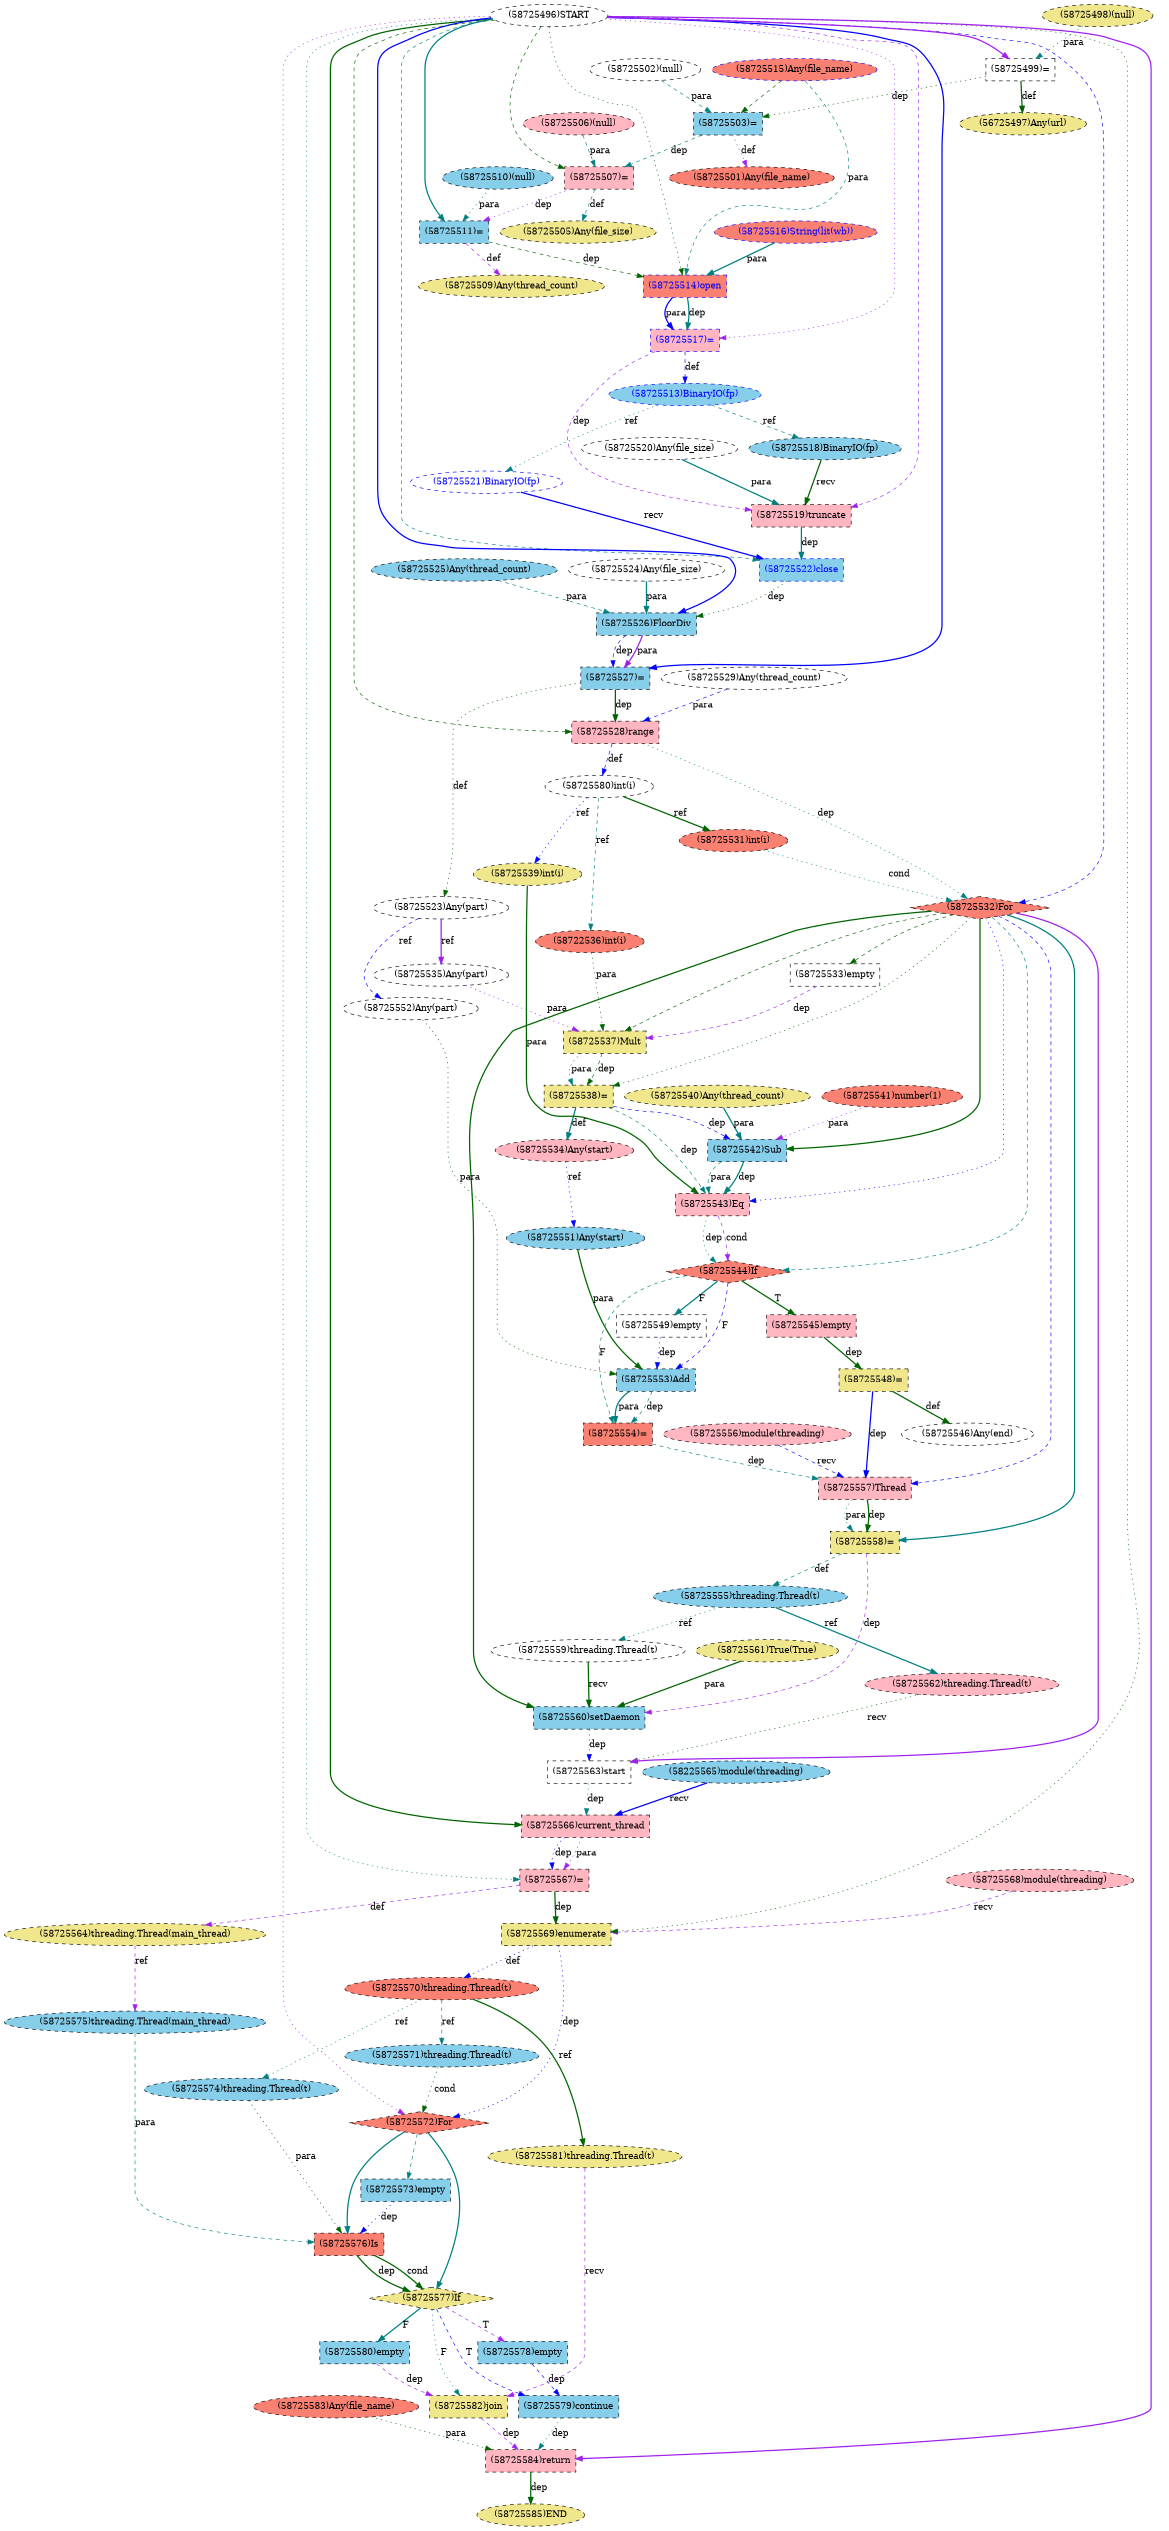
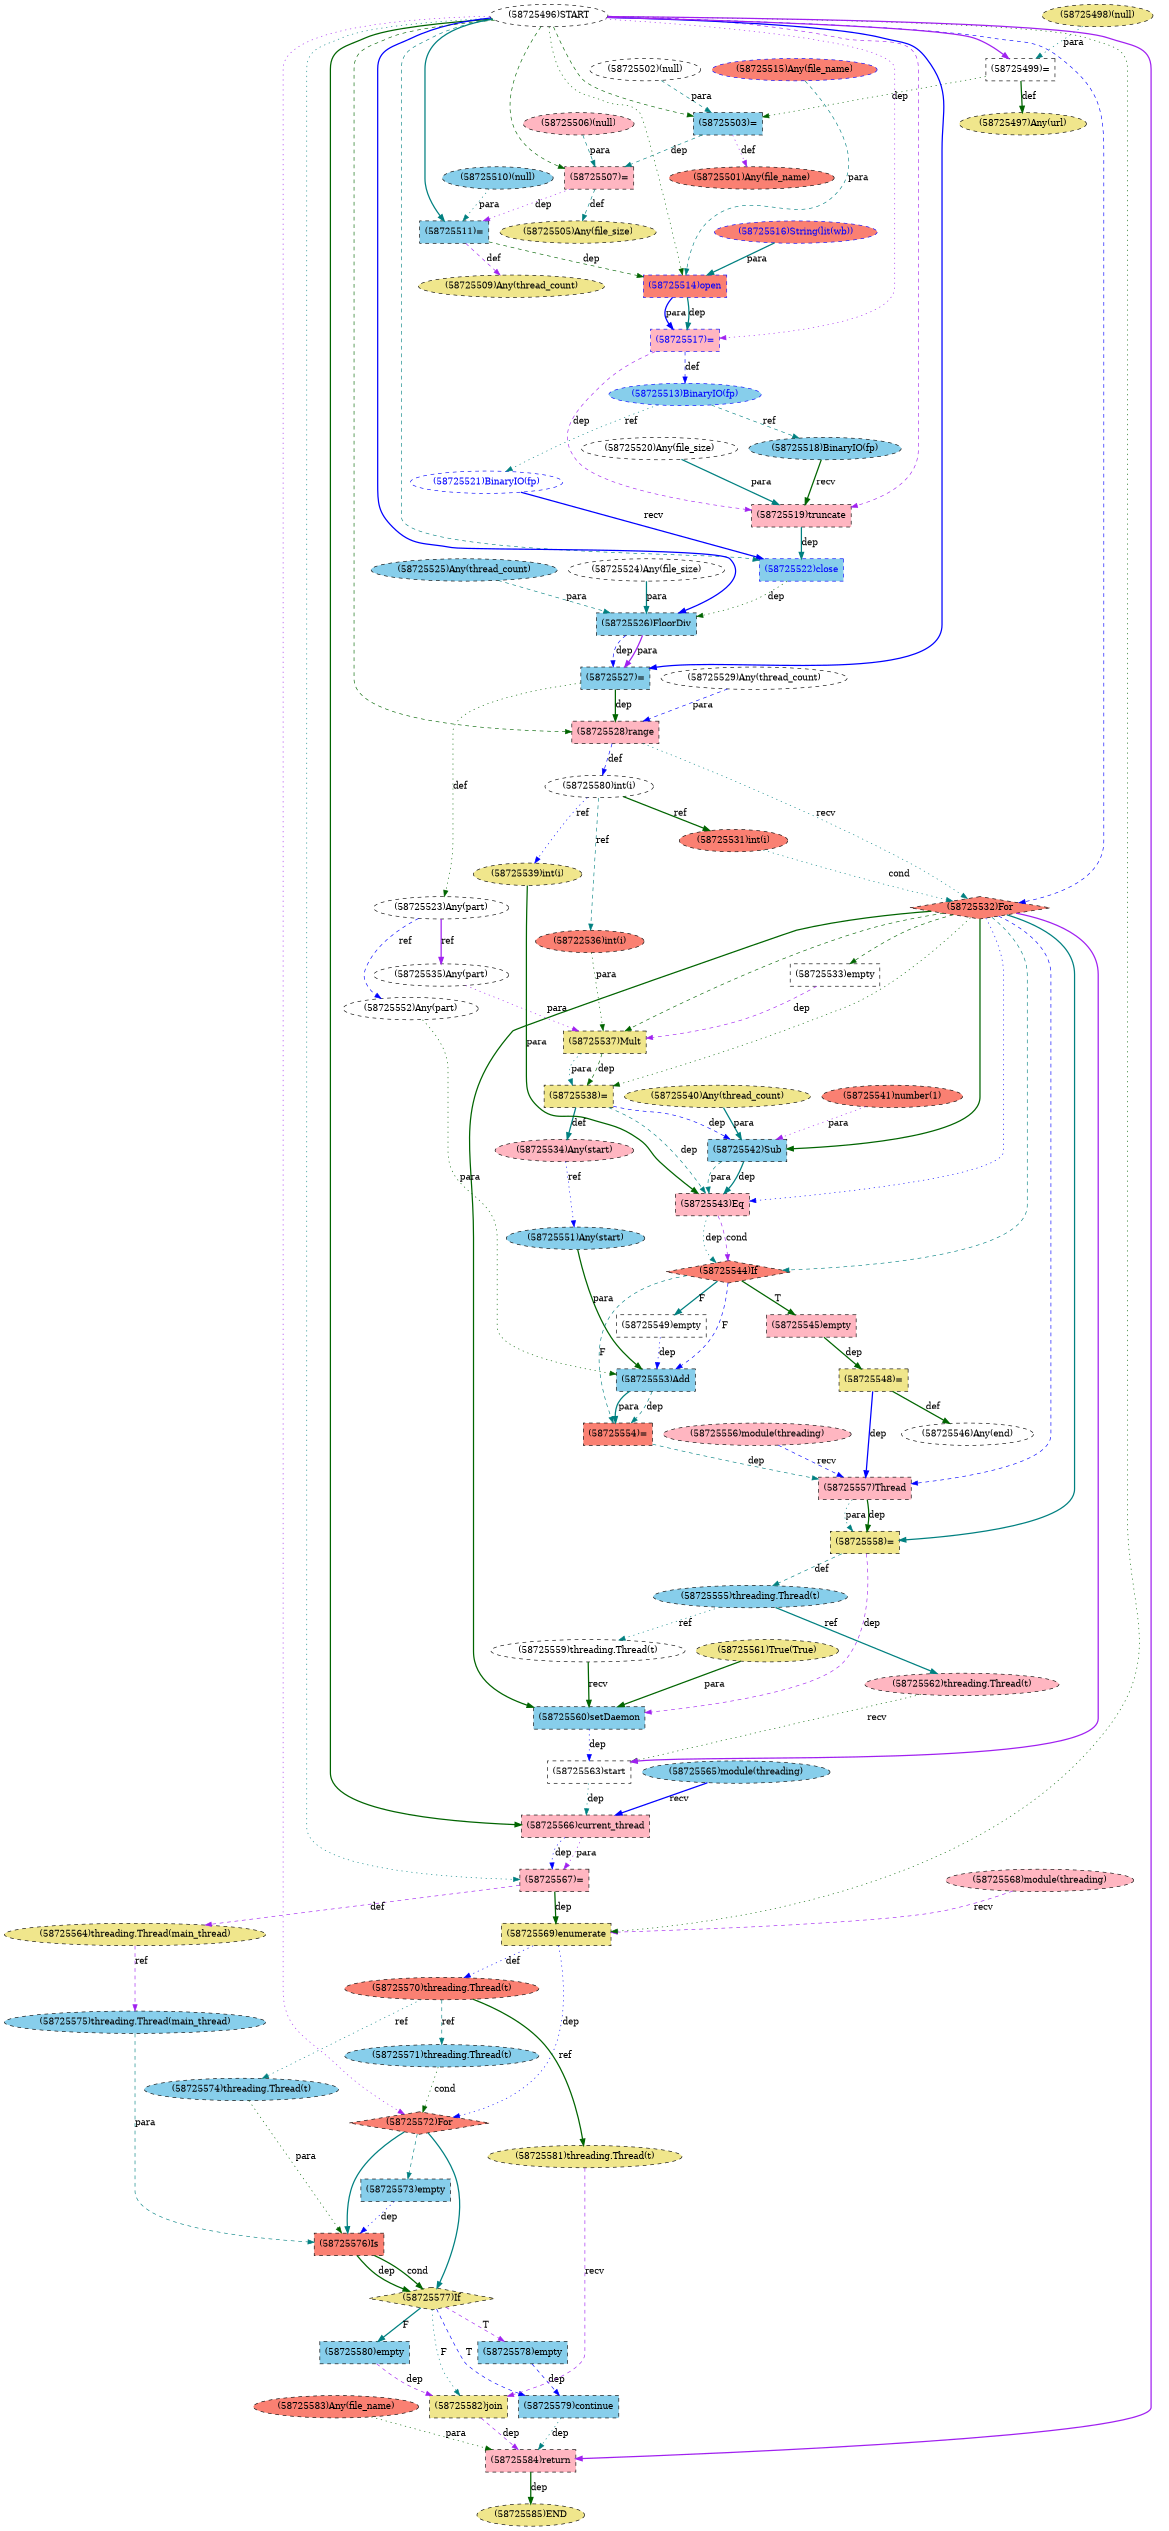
(764, 95) -> (605, 92)
(1023, 124) -> (1023, 124)
(826, 814) -> (826, 814)
(736, 1772) -> (736, 1772)
